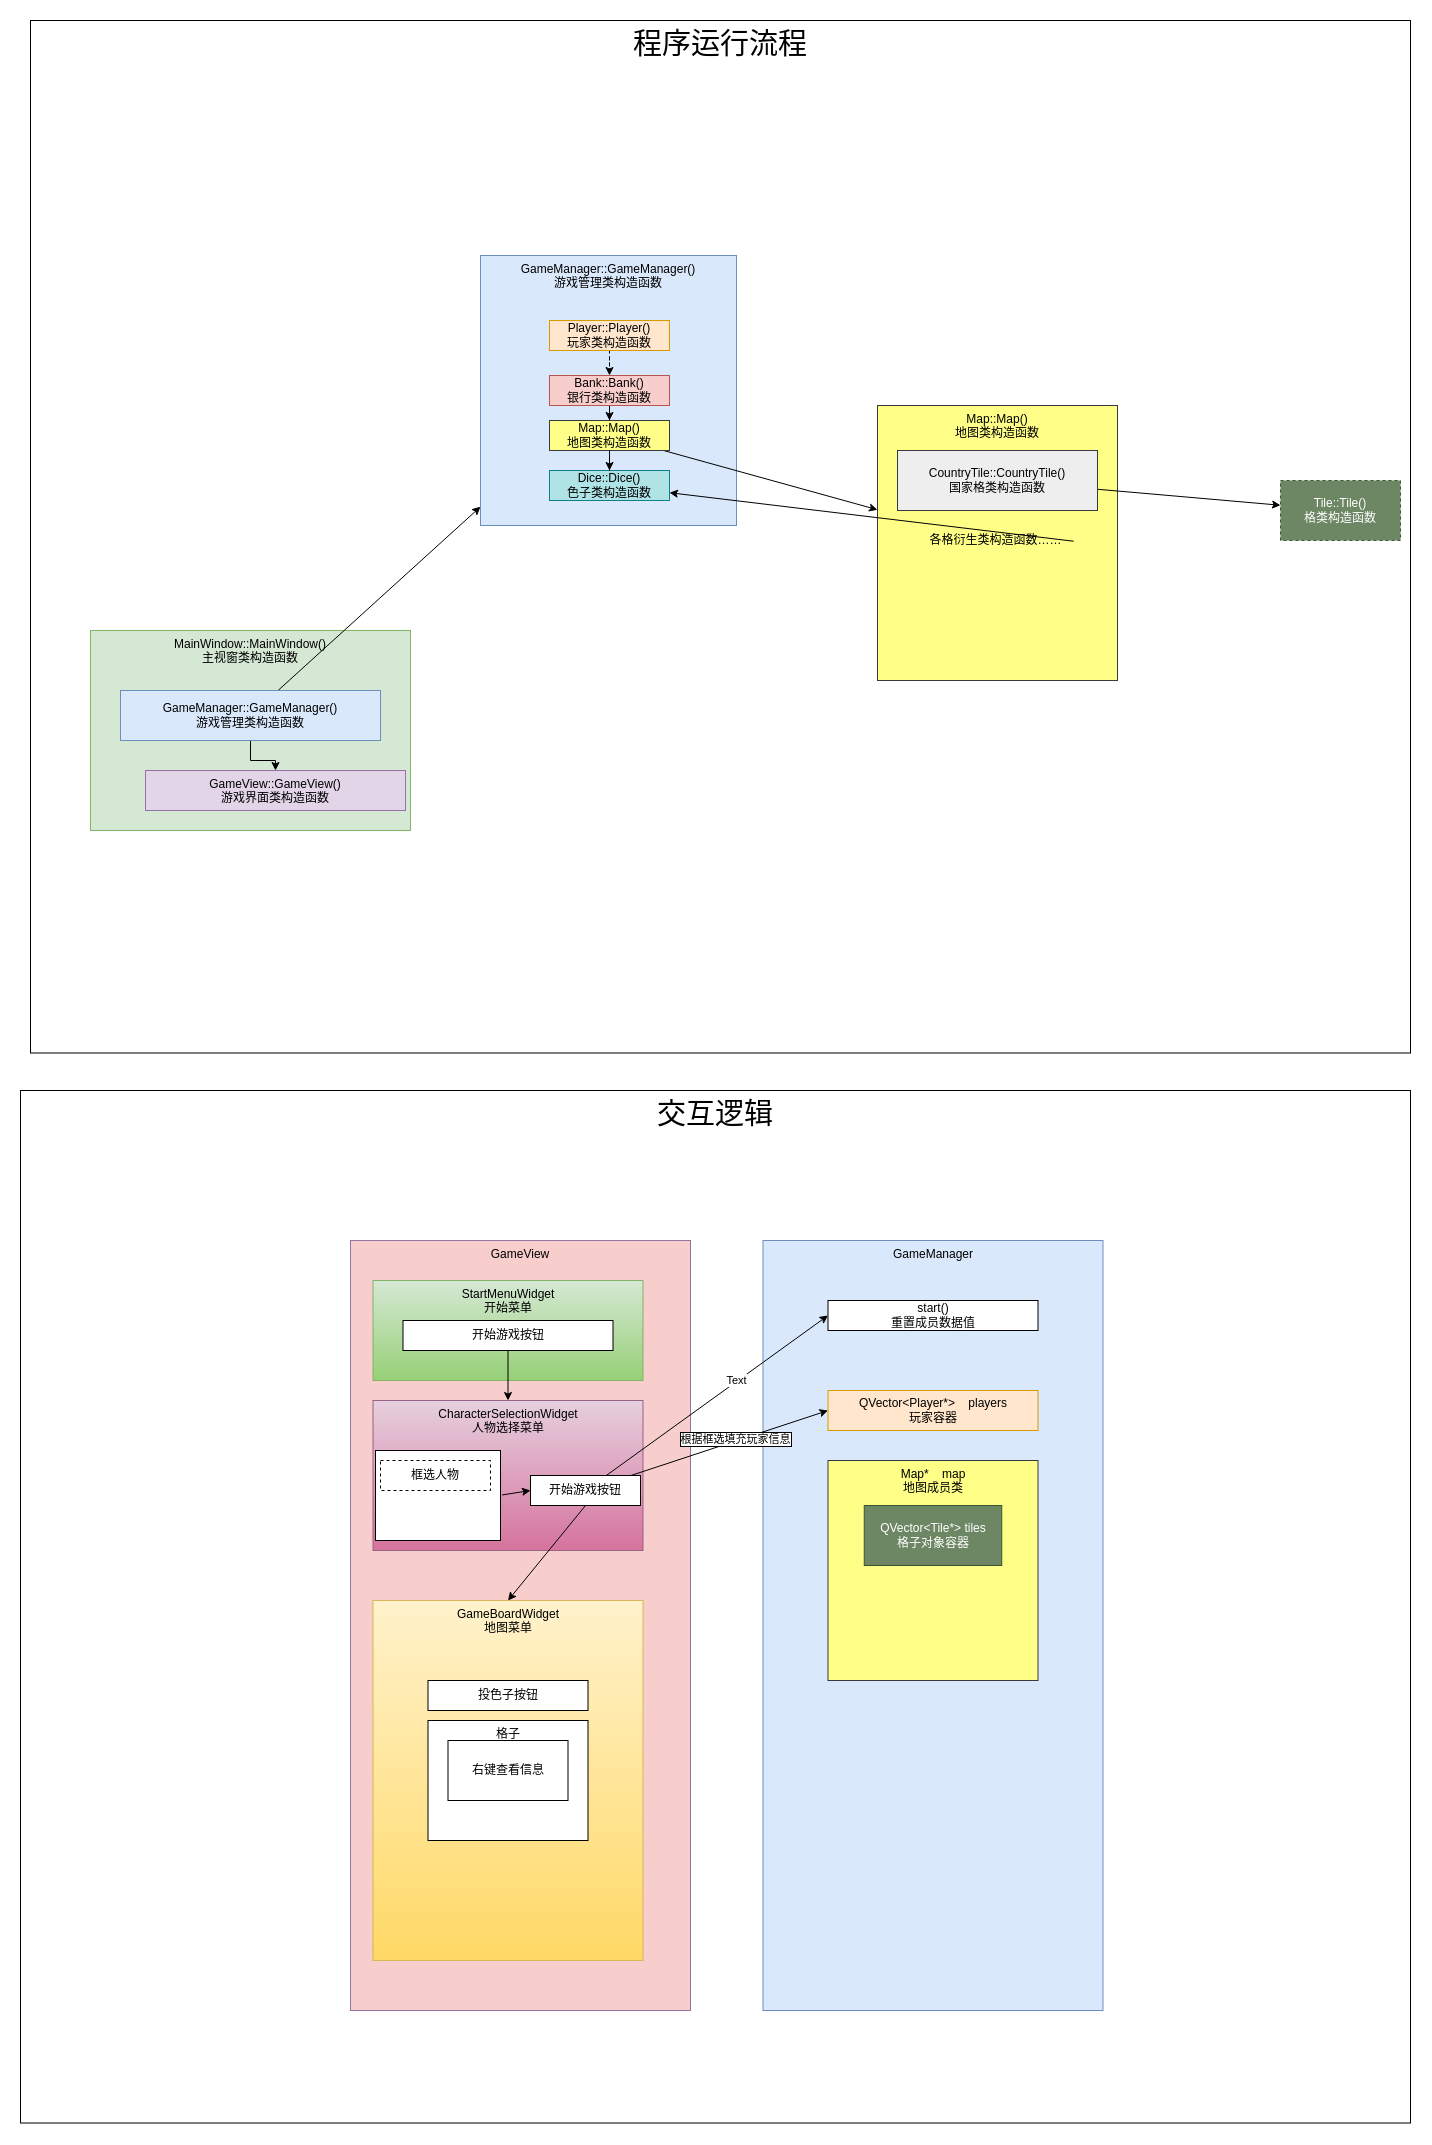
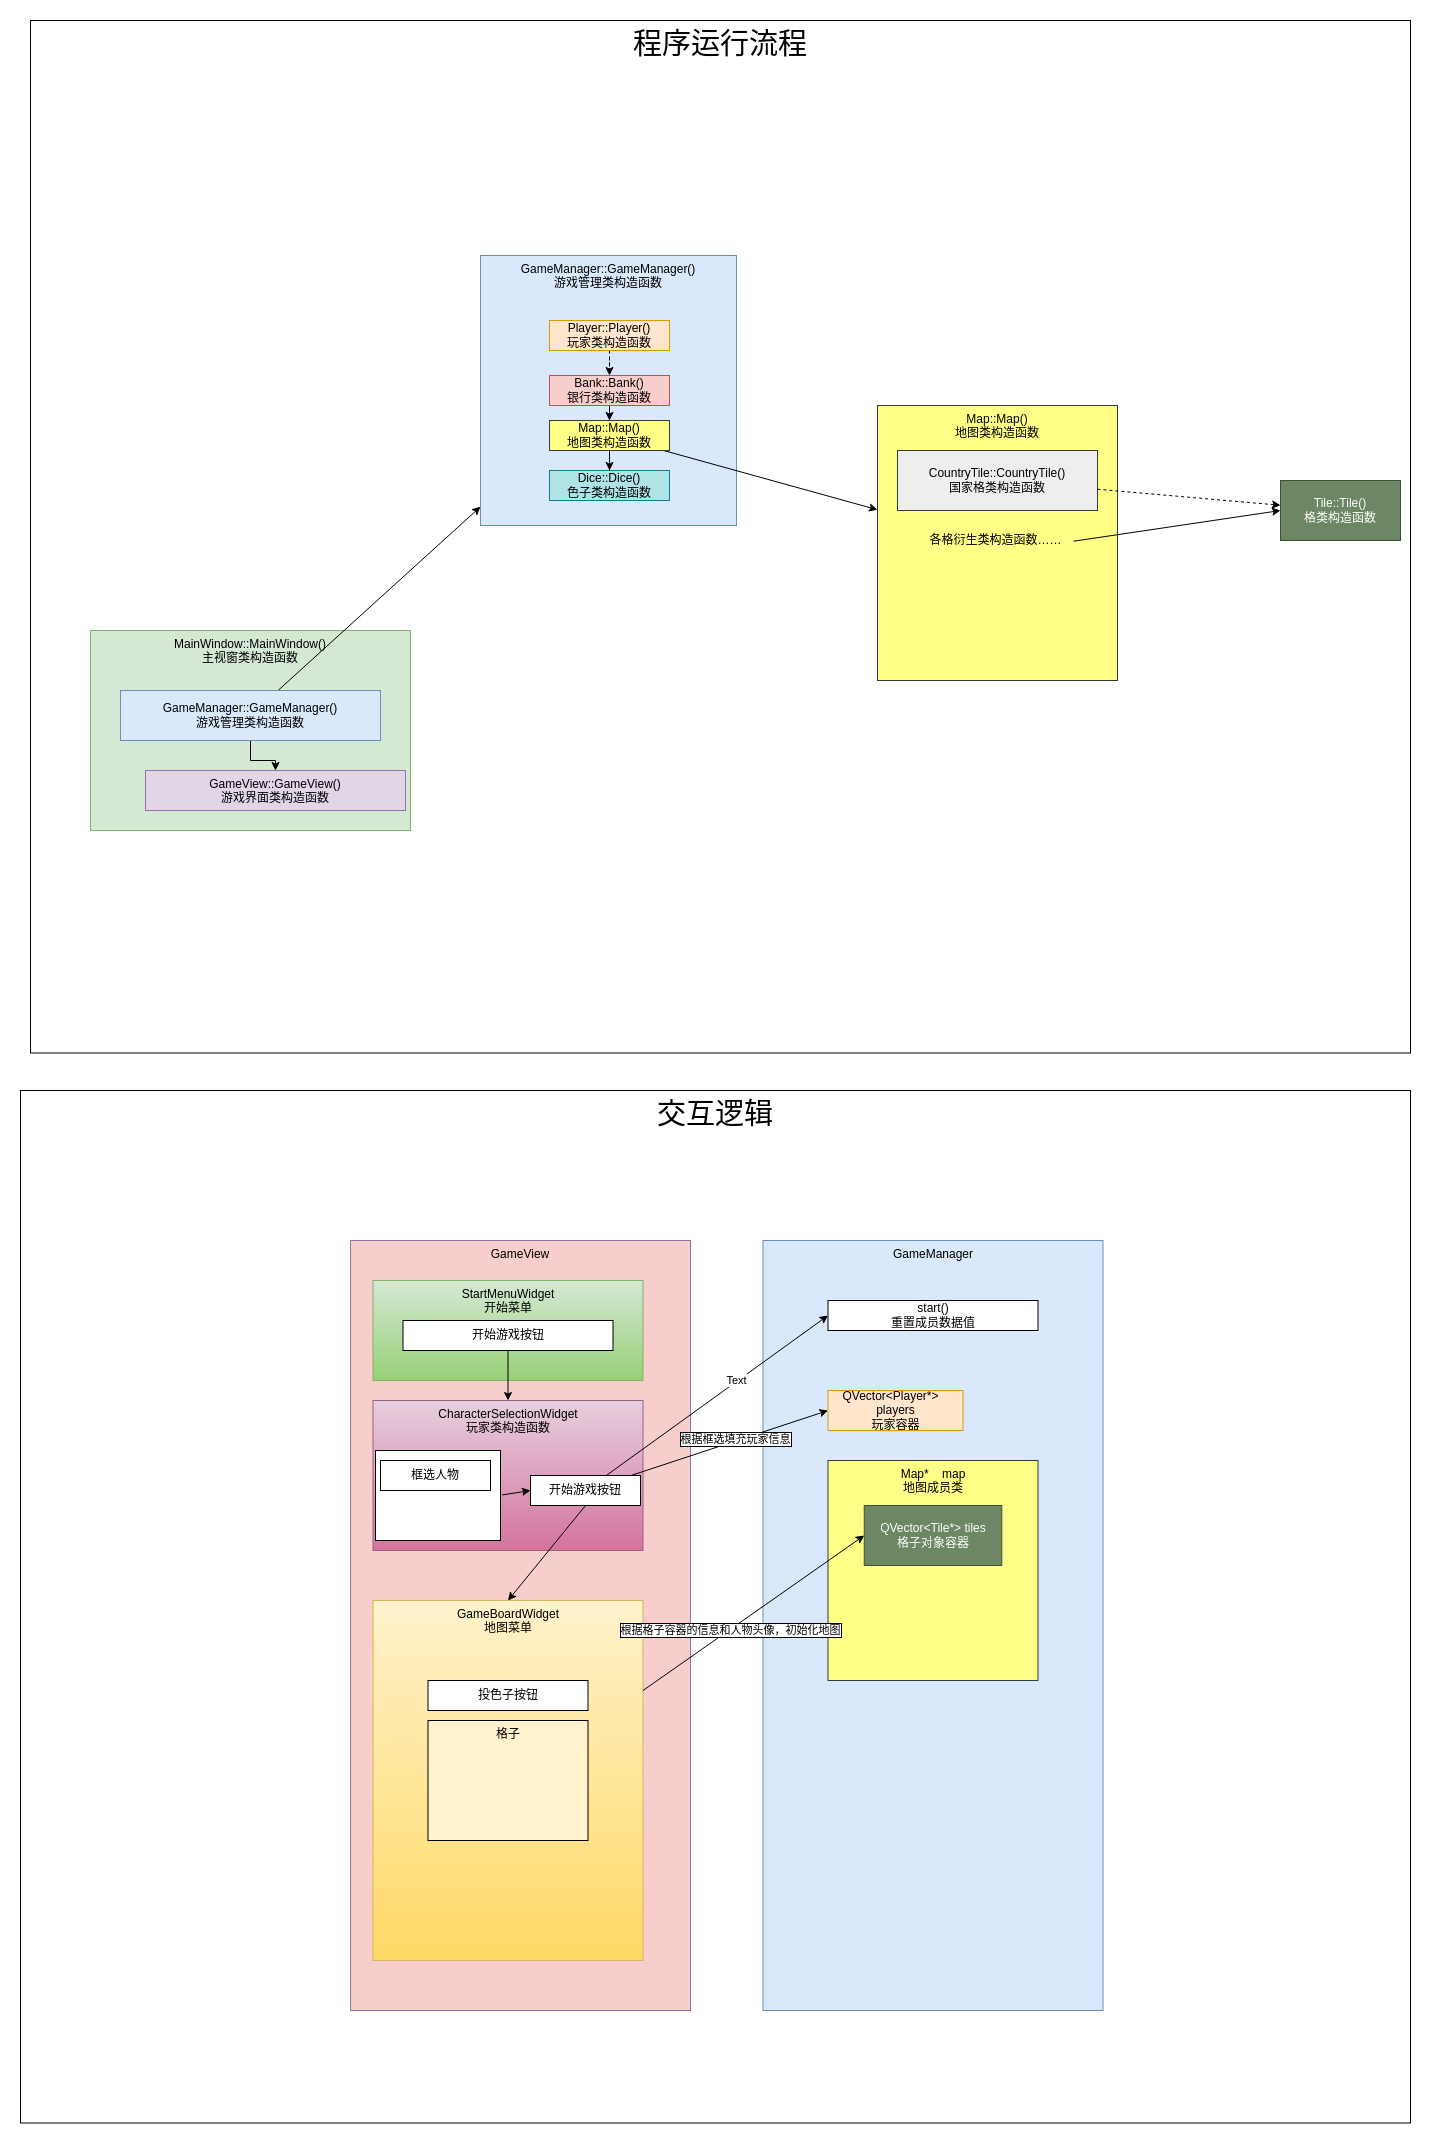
(1184, 497) -> (1184, 497)
(1341, 511) -> (1341, 511)
(875, 517) -> (1174, 526)
(933, 1411) -> (896, 1411)
(509, 1422) -> (509, 1422)
(436, 1476) -> (436, 1476)
none -> (751, 1615)
(509, 1735) -> (509, 1735)
(508, 1771) -> none
